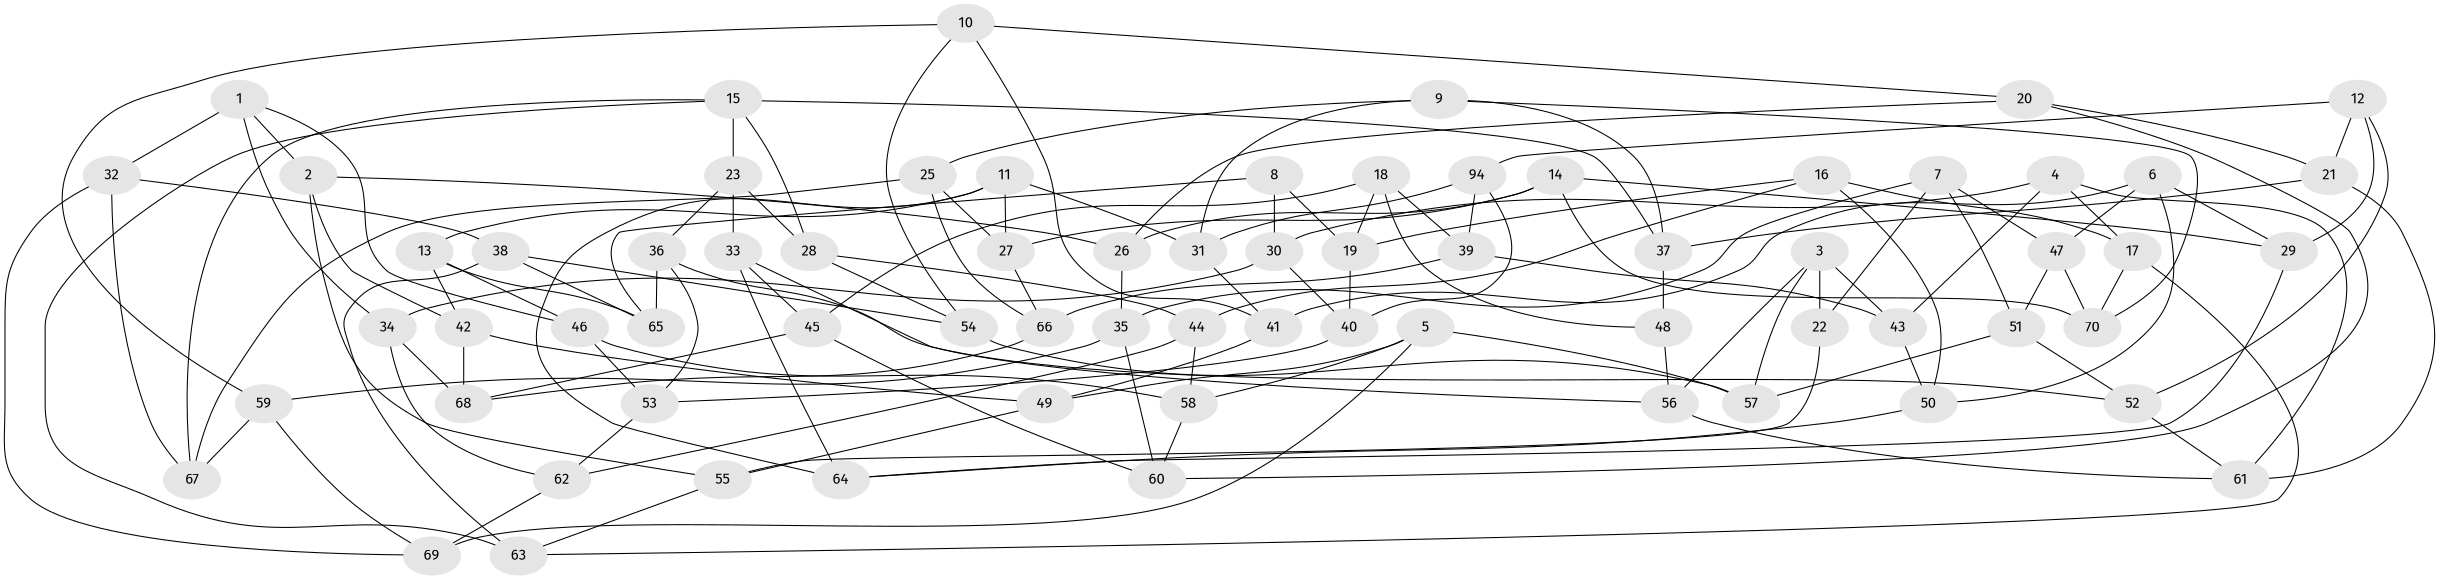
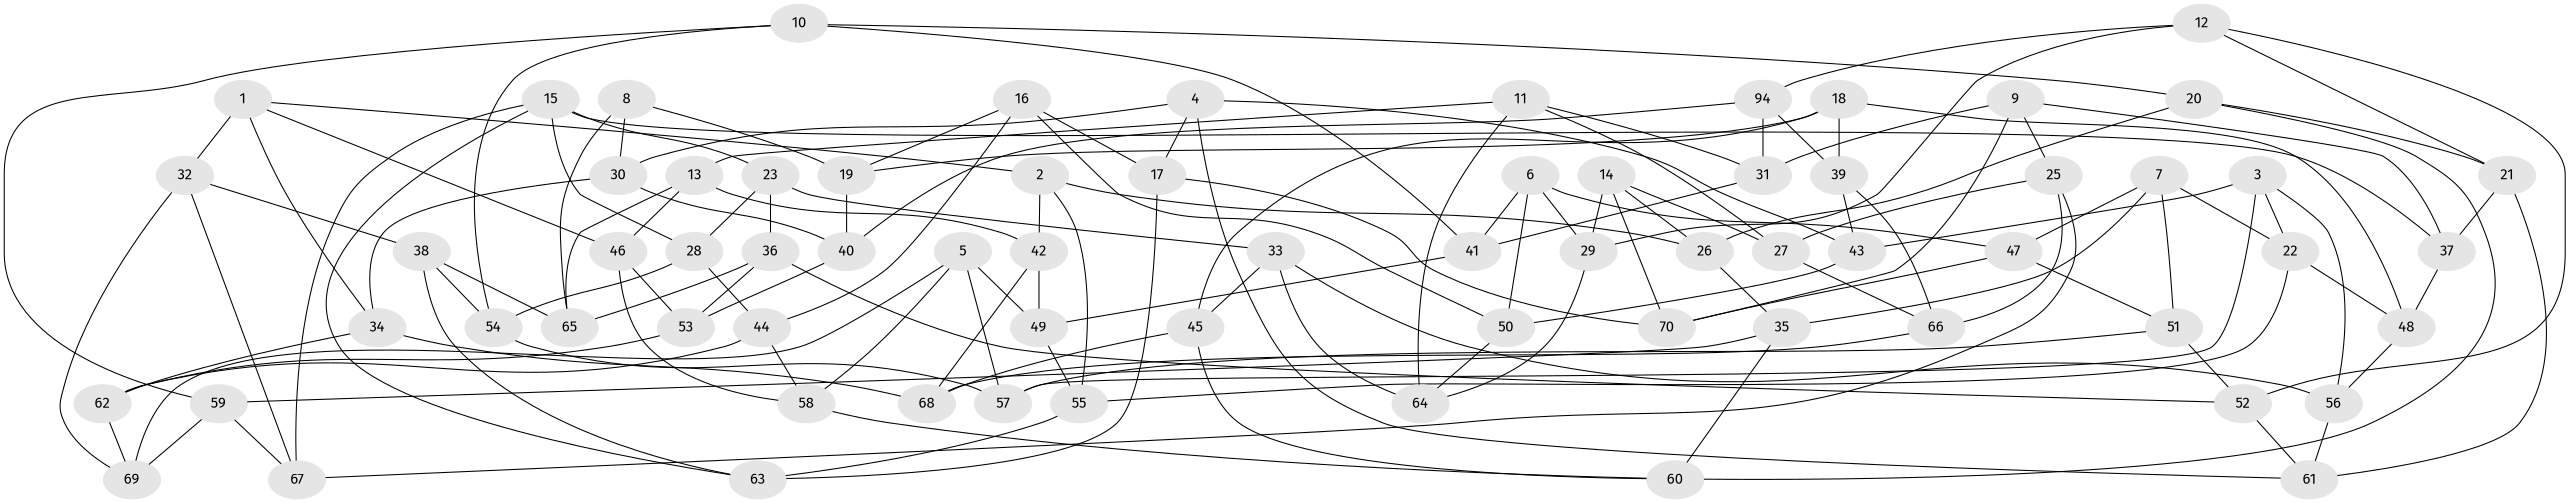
none -> (2351, 291)
